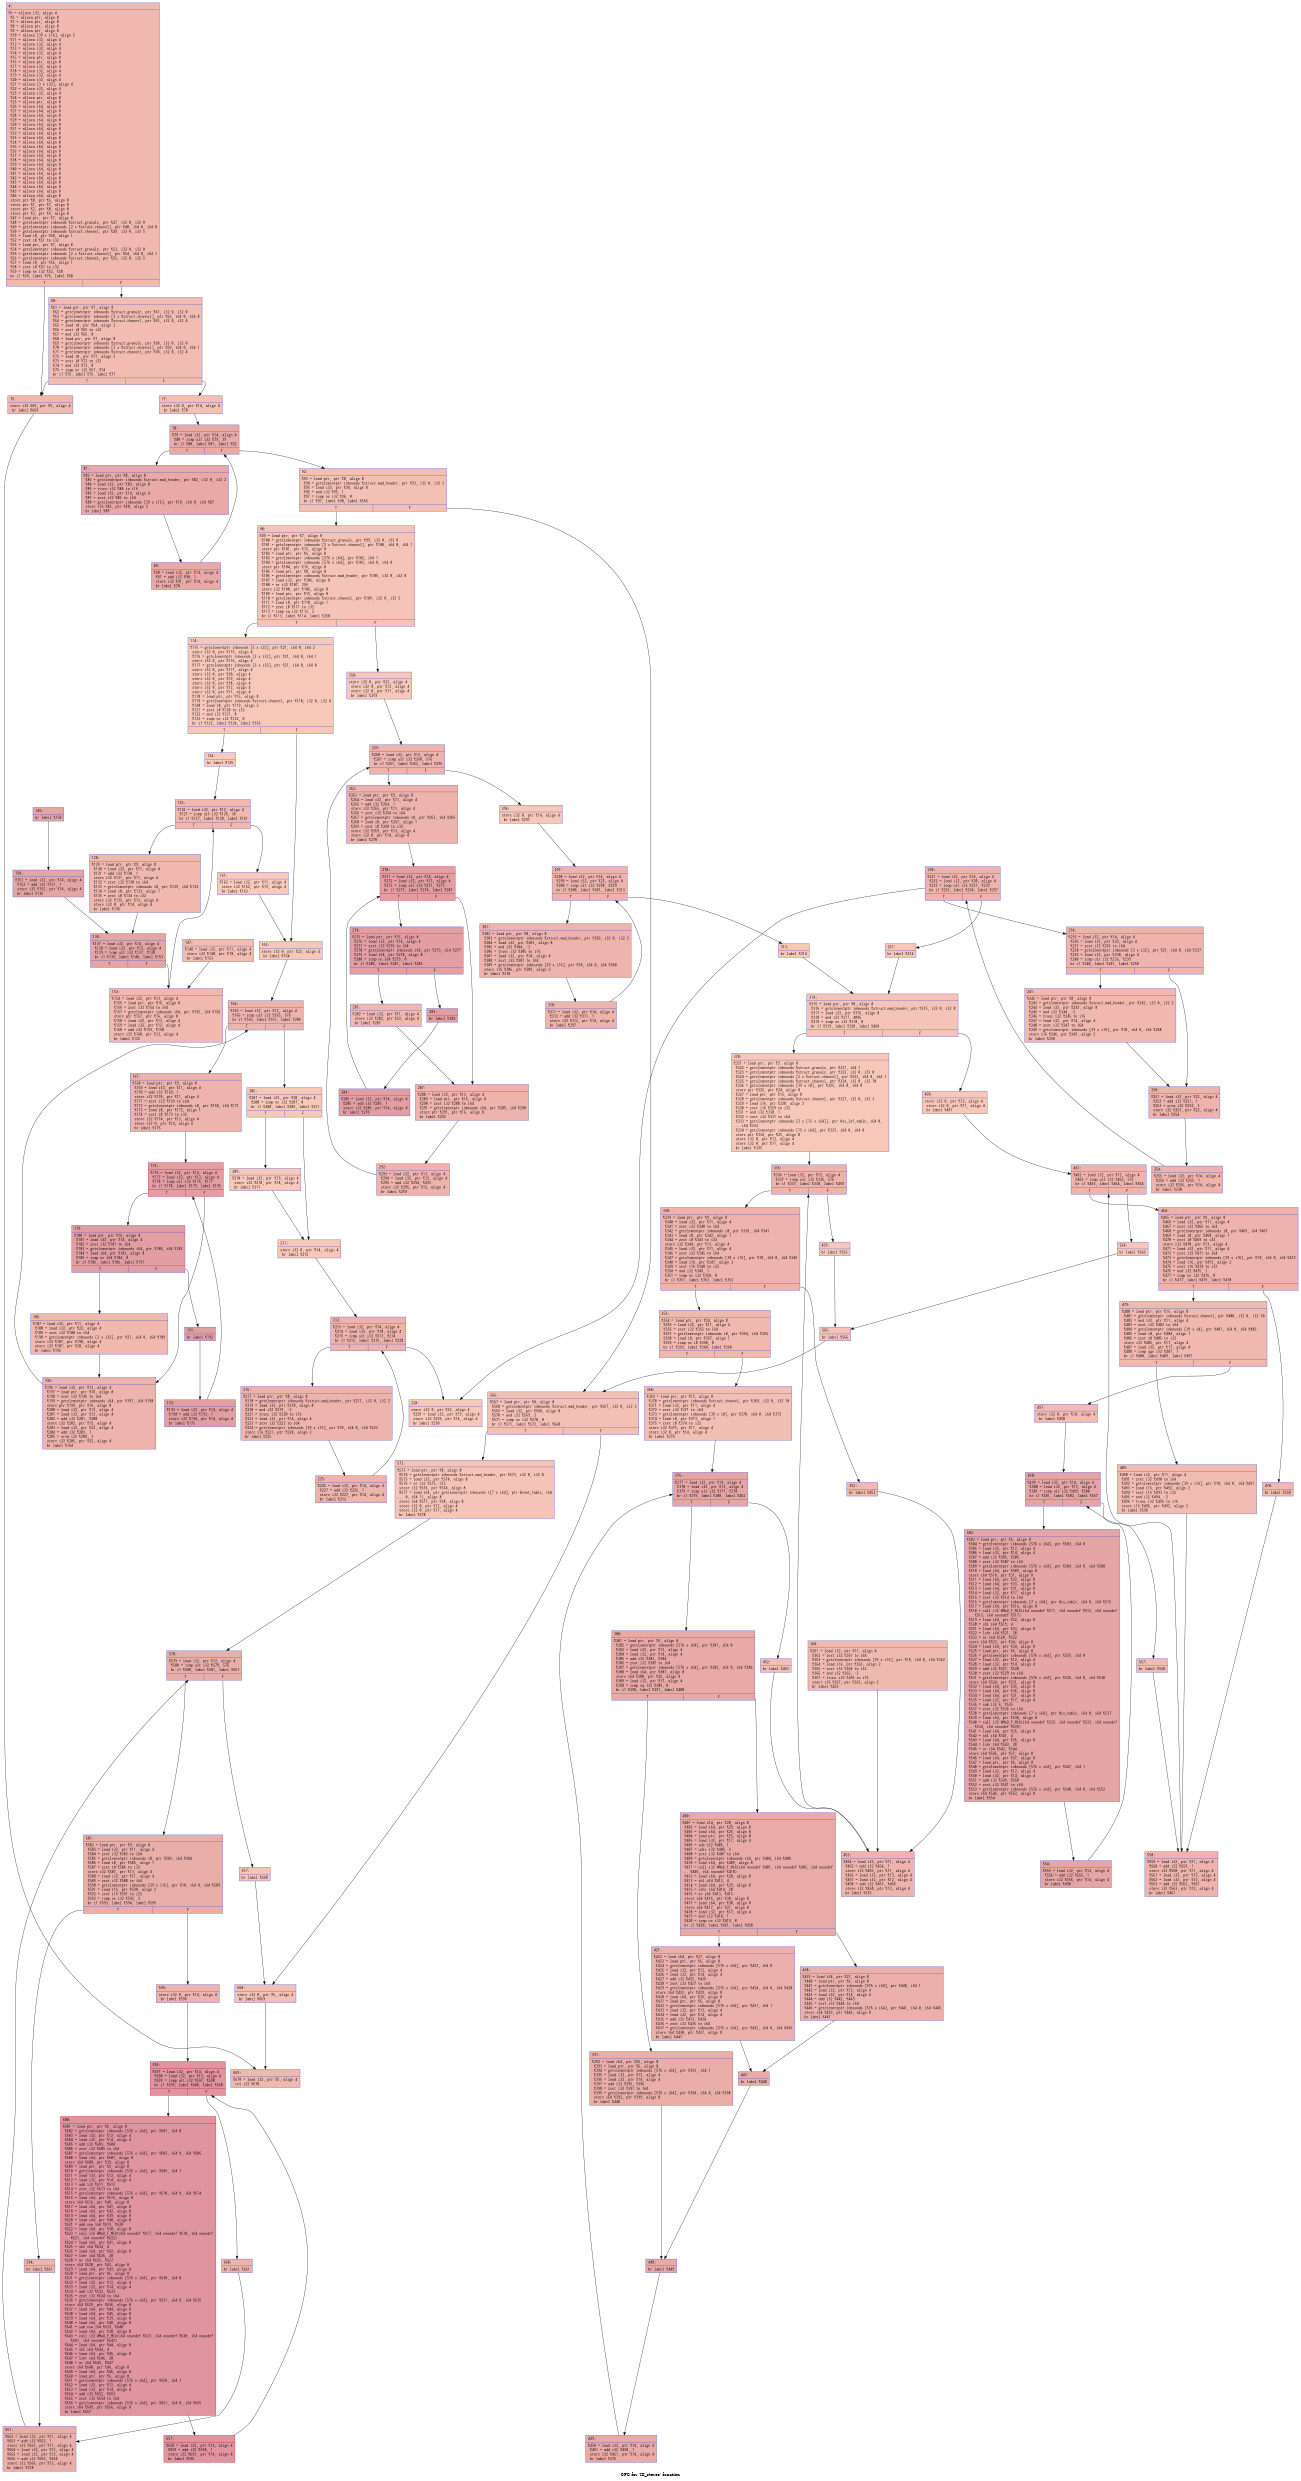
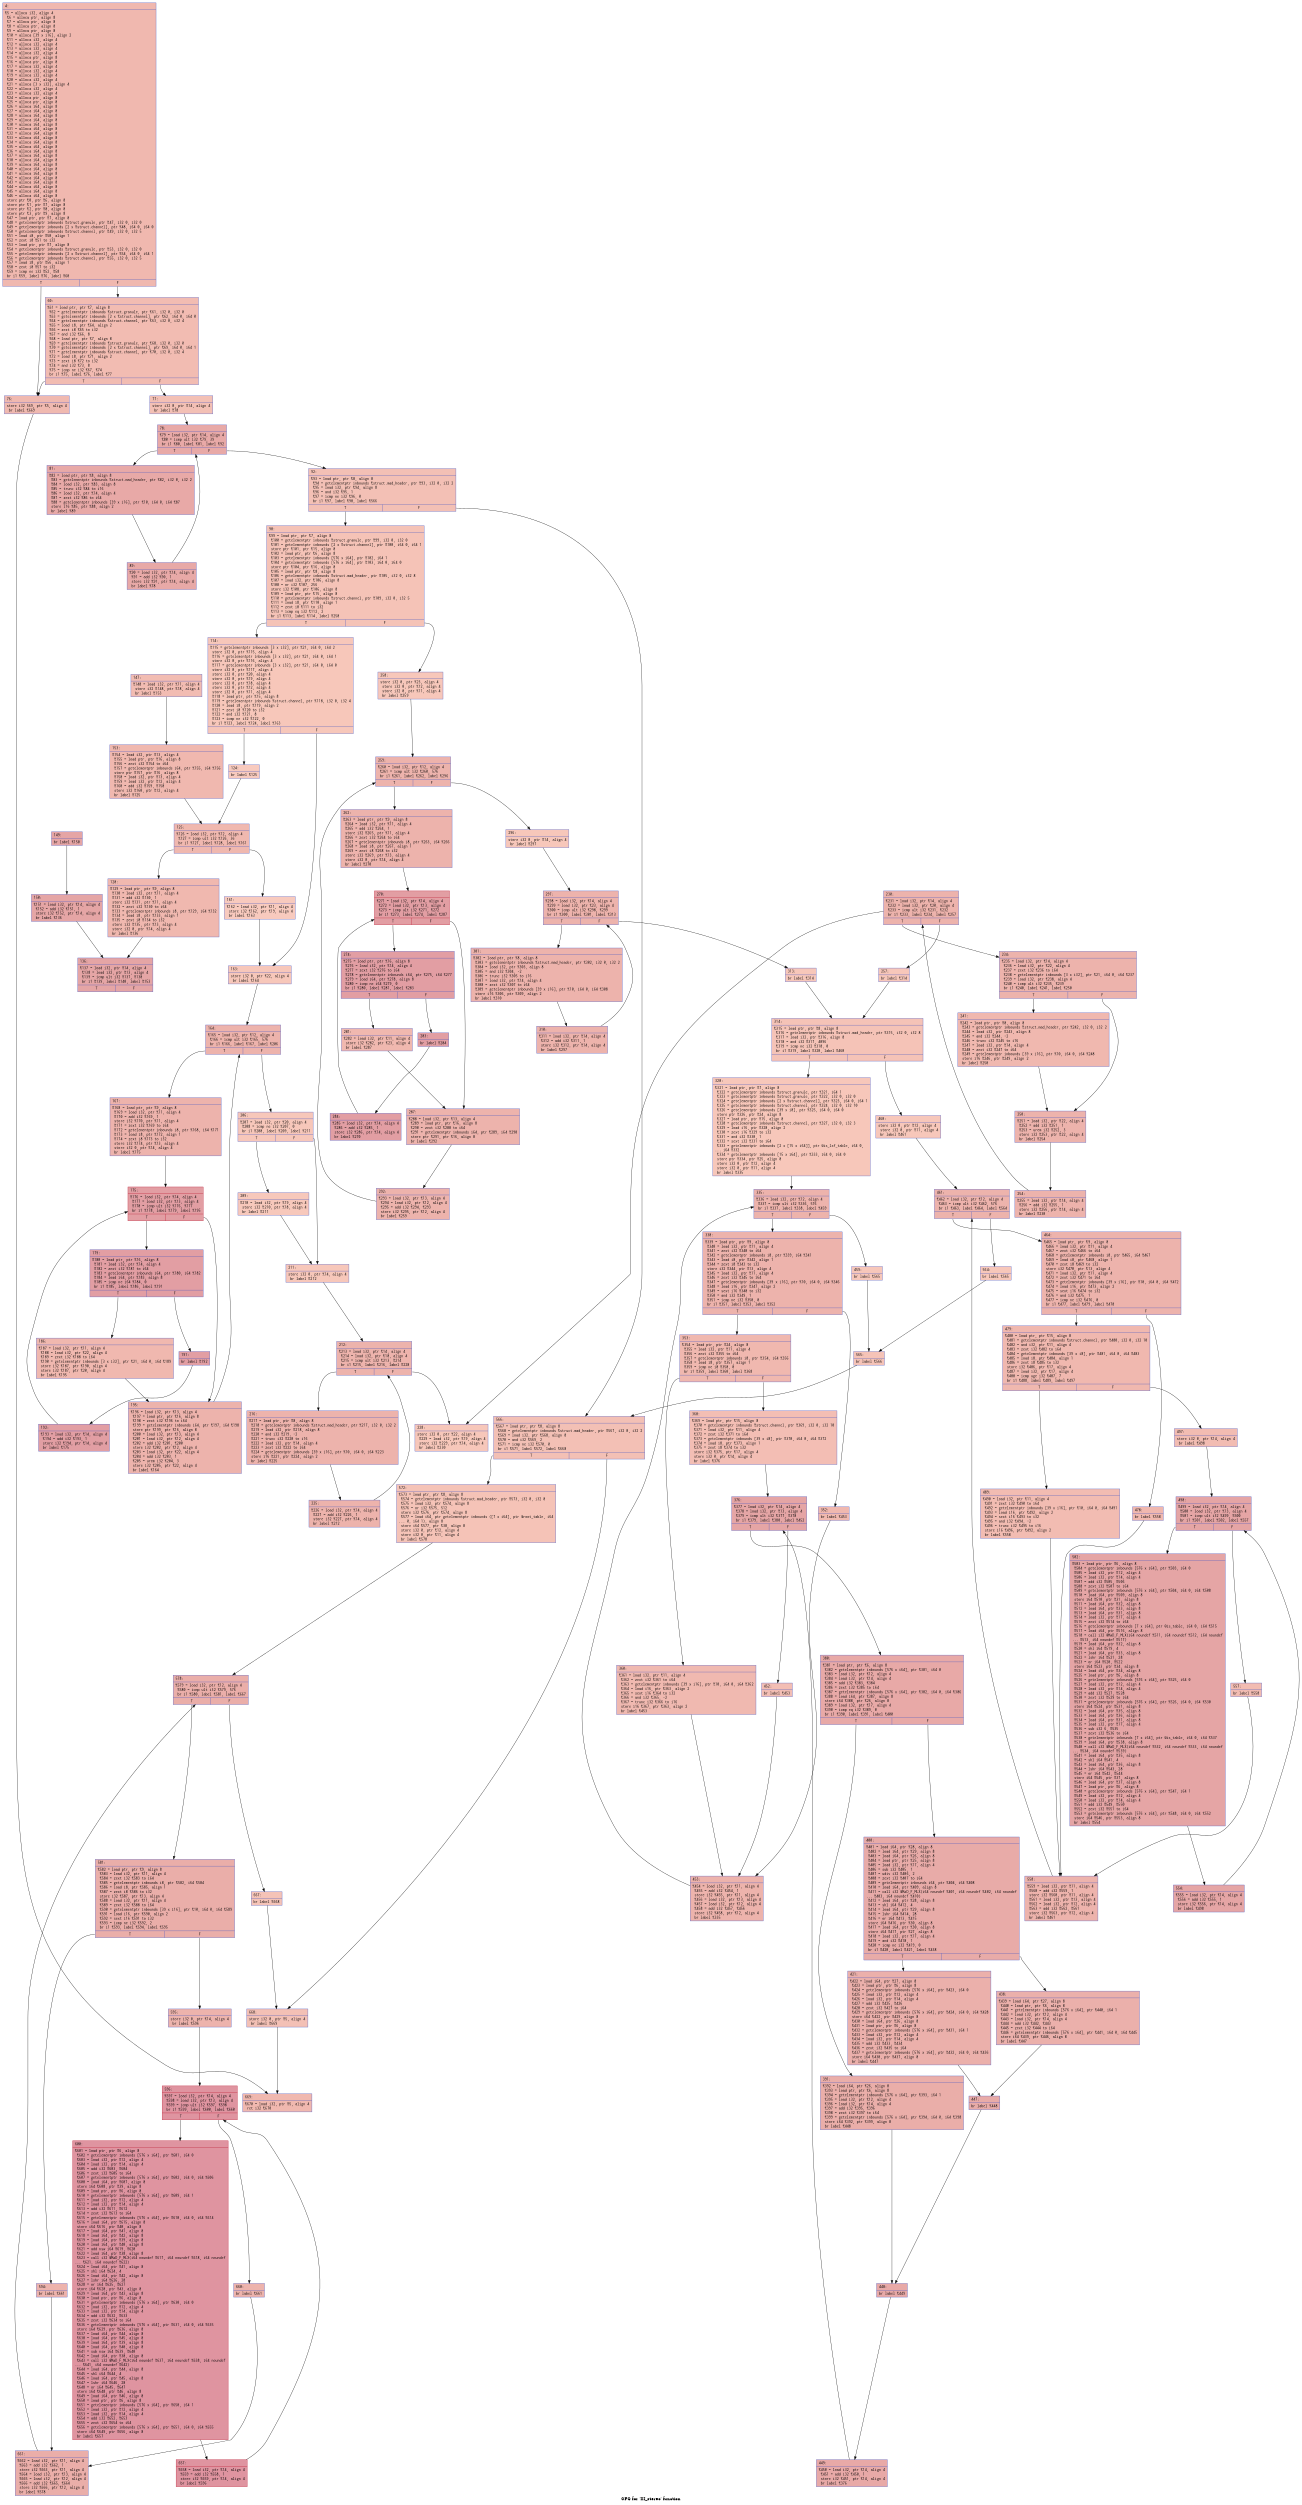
(169, 974) -> none
none -> (669, 1519)
